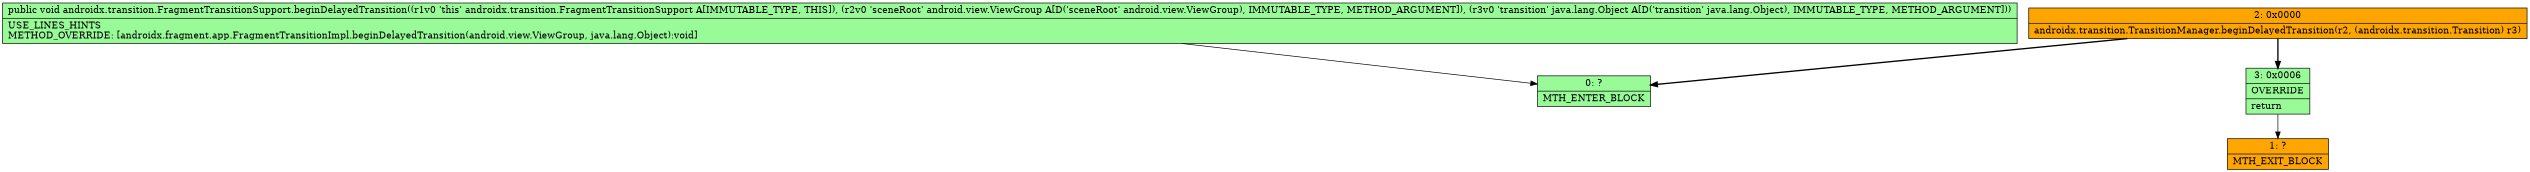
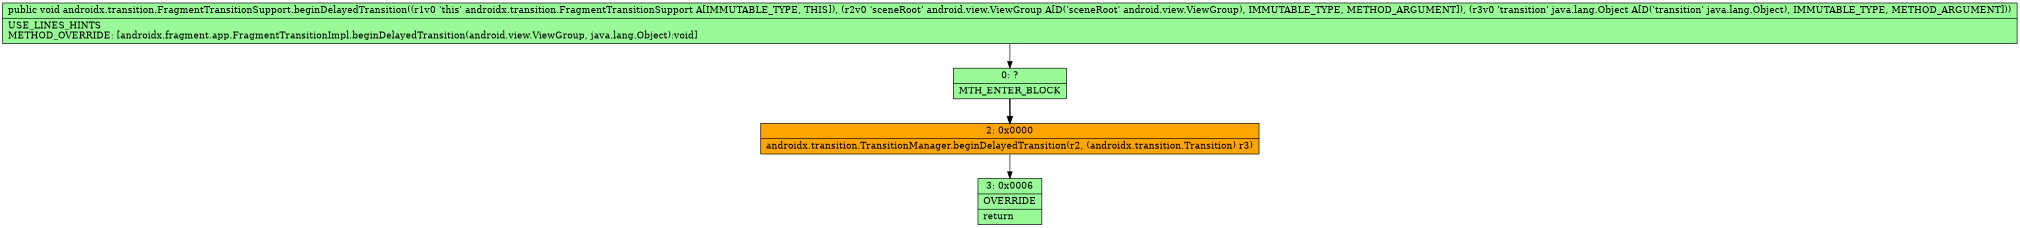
(2278, 50) -> (1010, 163)
(1892, 61) -> (1010, 108)
(2278, 154) -> none
